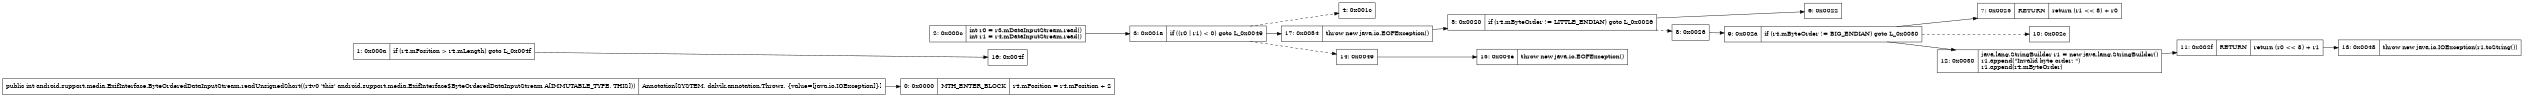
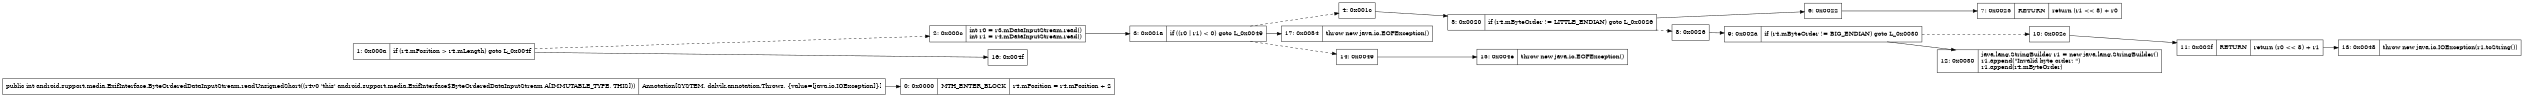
(1935, 23) -> (1907, 11)
(1438, 29) -> (1409, 14)
none -> (730, 43)
(2167, 53) -> (2121, 39)
